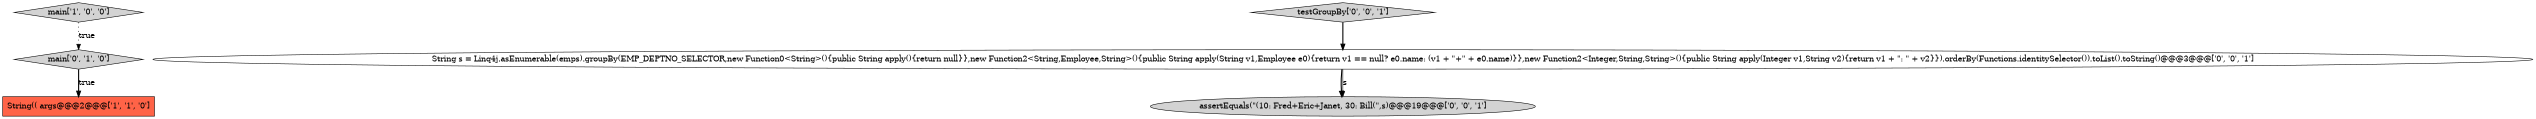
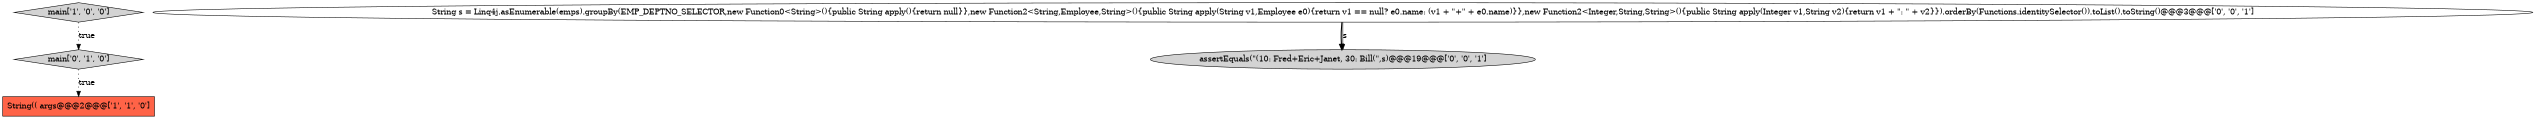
(1343, 12) -> none
(79, 80) -> (79, 80)
